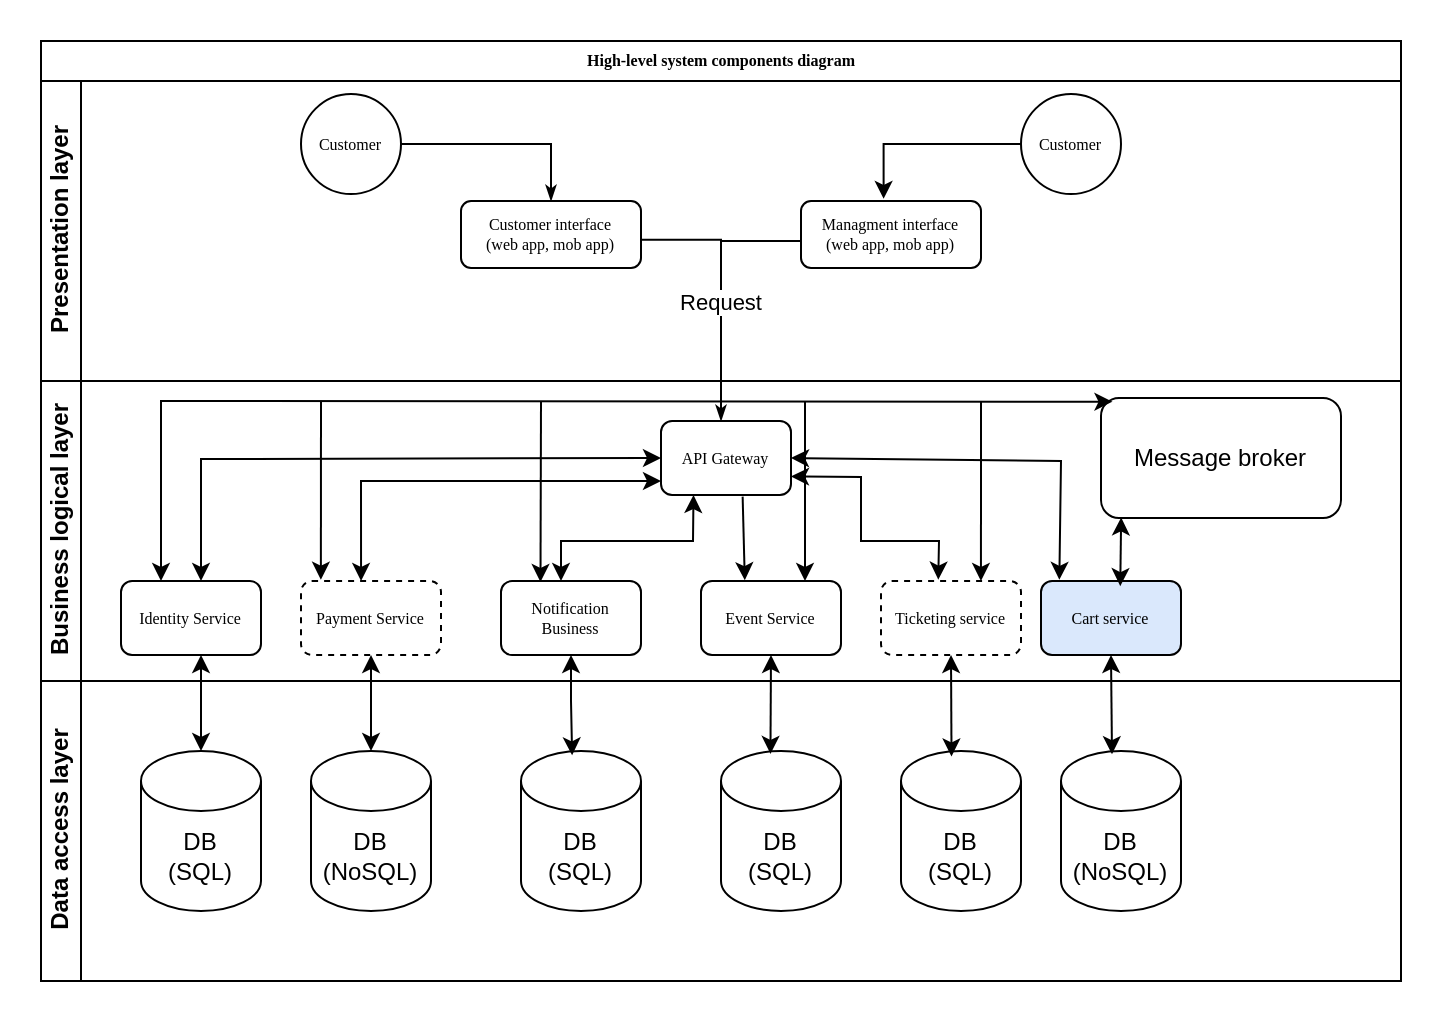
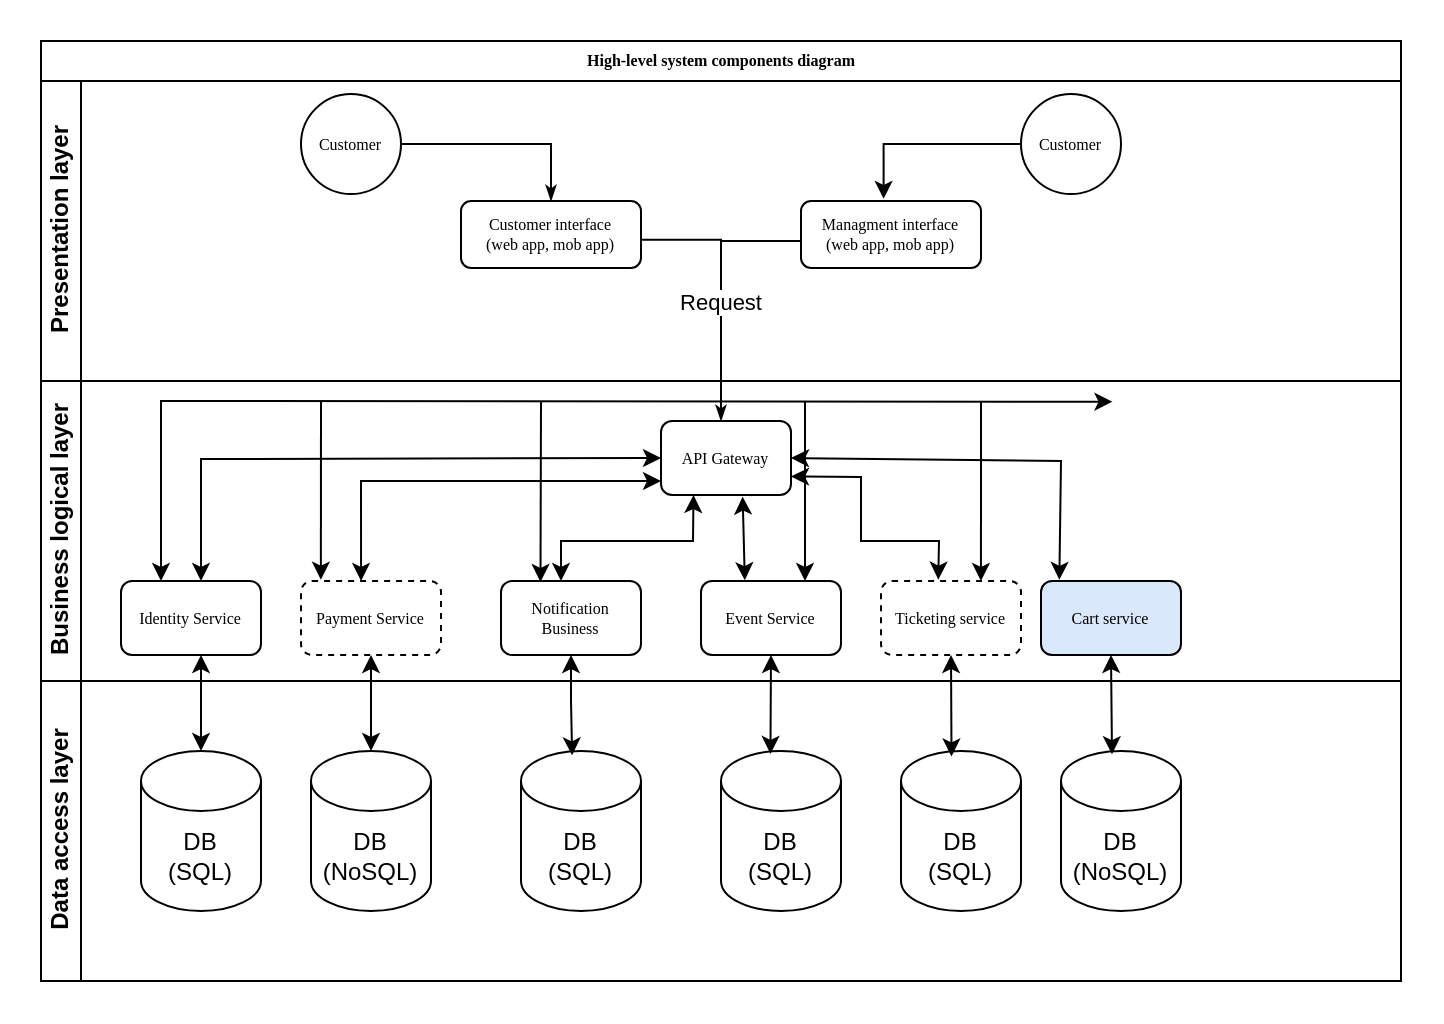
(1221, 458) -> none
(743, 505) -> (743, 511)
(1121, 552) -> none
